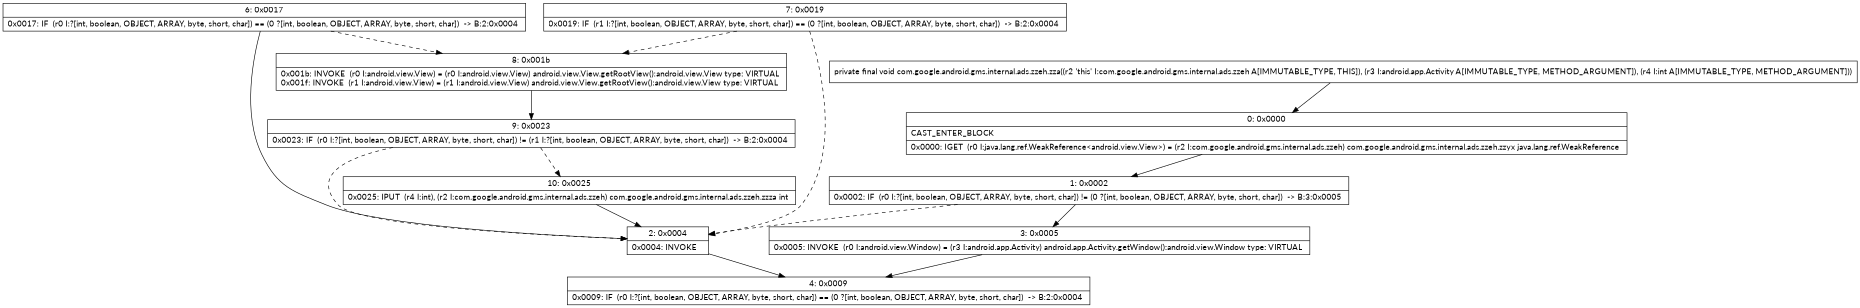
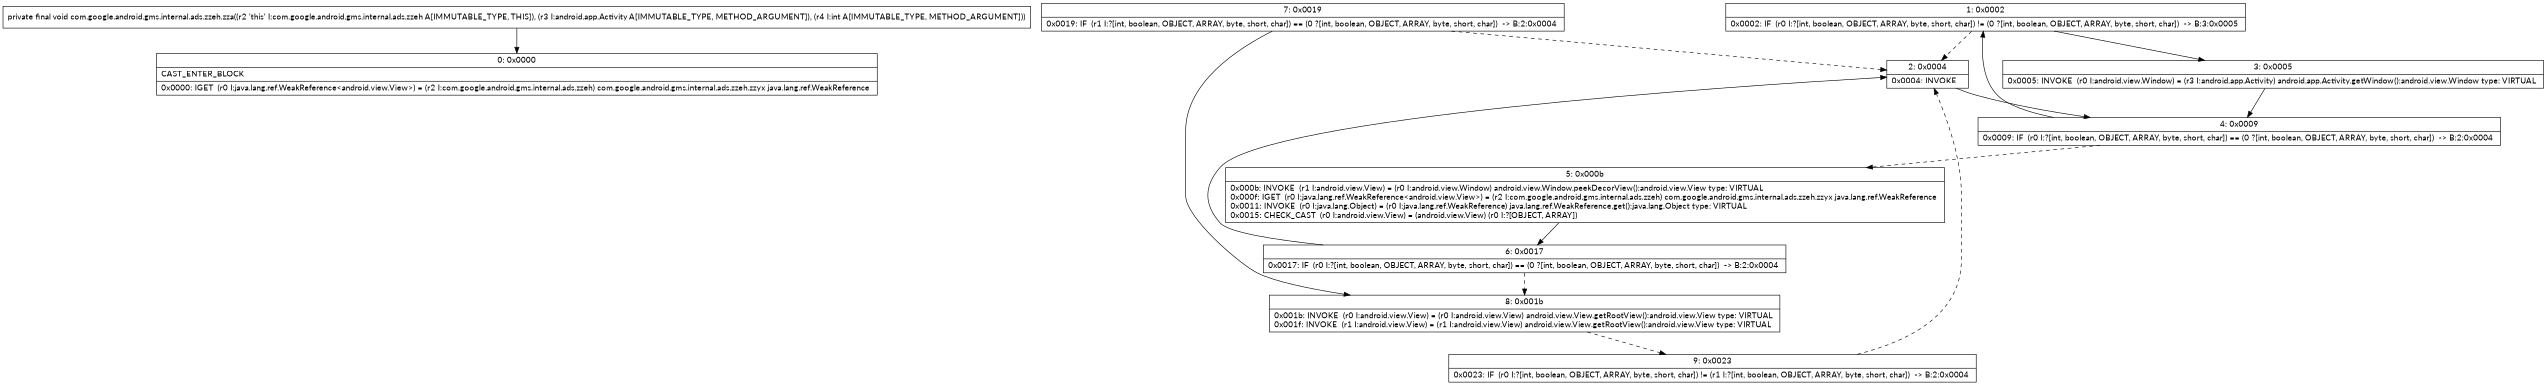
(683, 42) -> (1186, 193)
(531, 102) -> (1624, 342)
(1170, 165) -> (1997, 95)
(569, 191) -> none
none -> (1585, 195)
